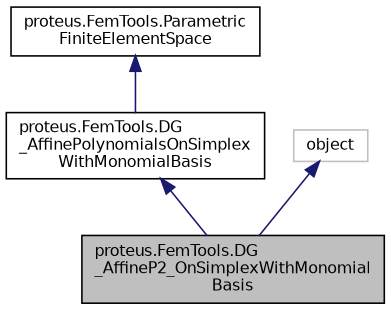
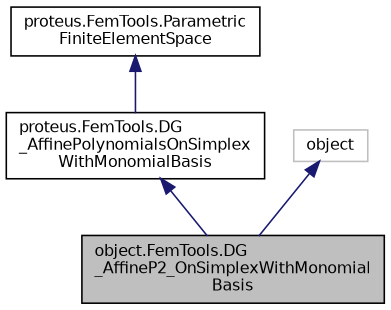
(233, 269) -> (233, 269)
